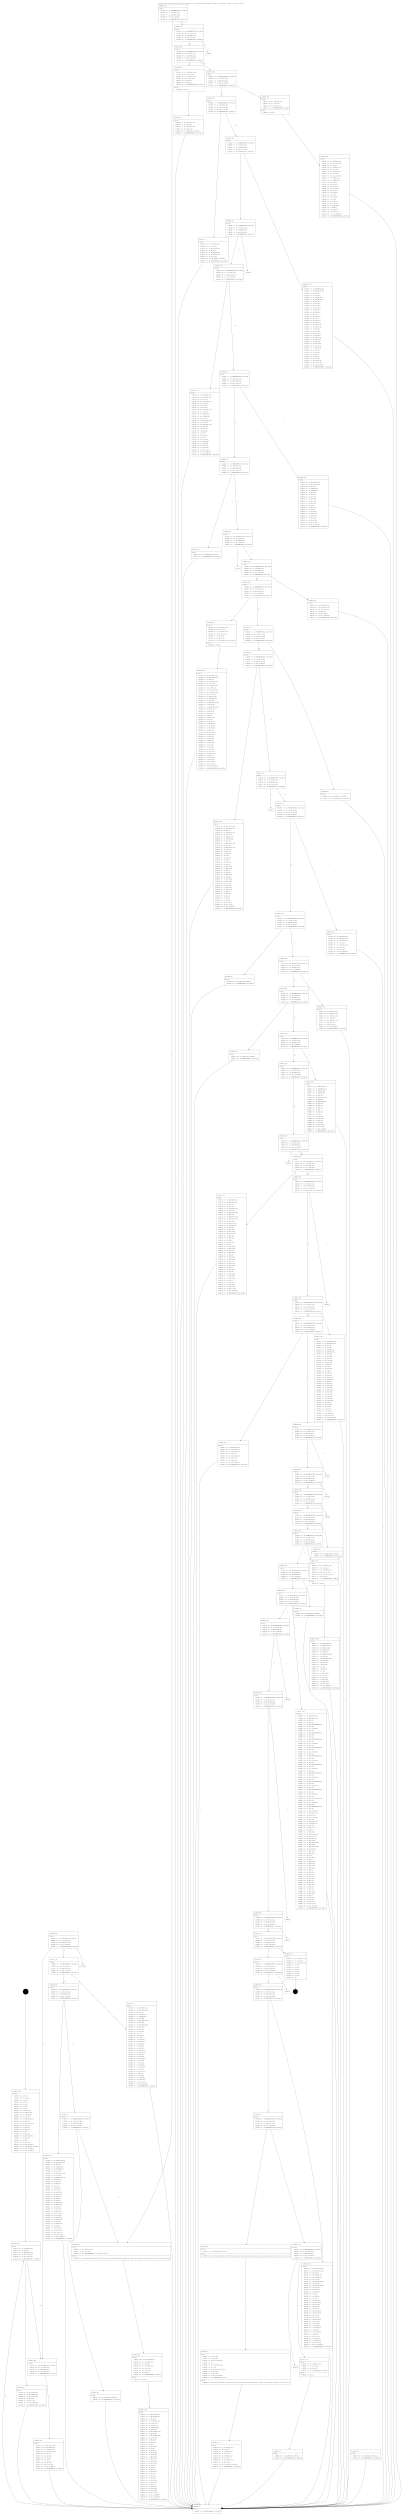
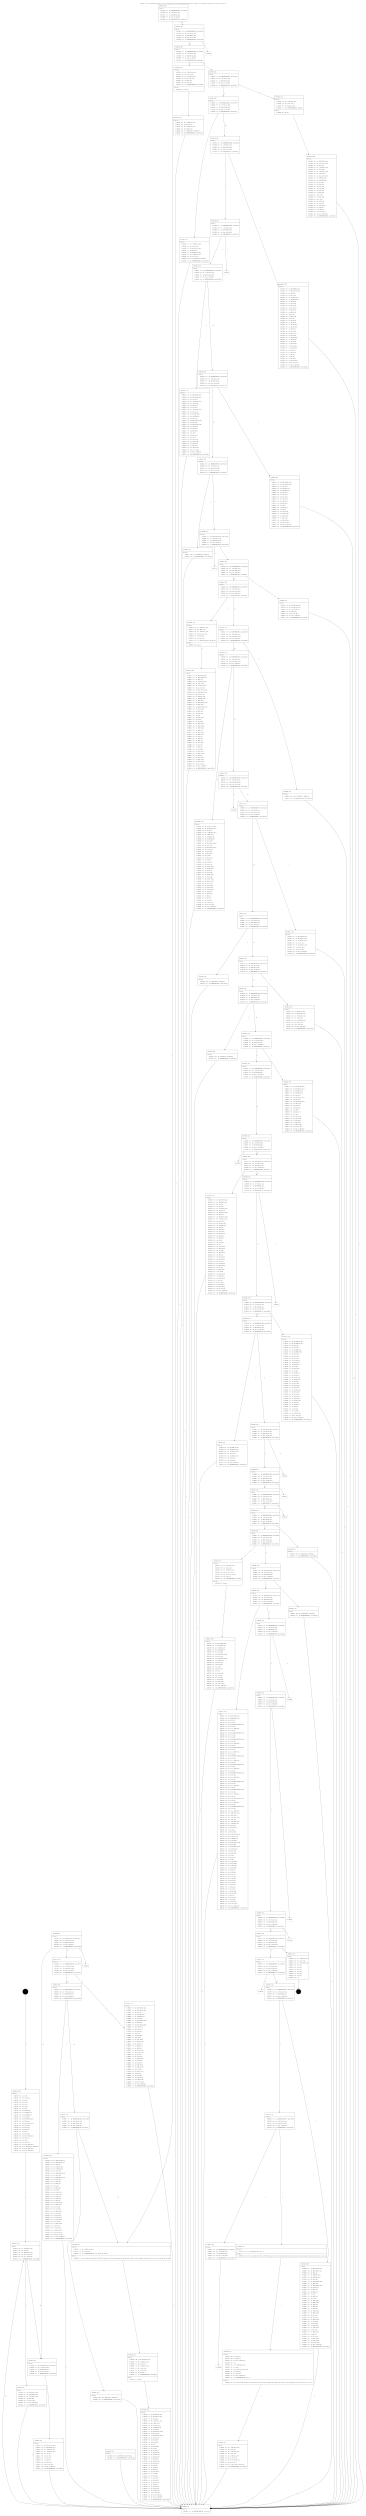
(314, 2367) -> none
(366, 2455) -> none
